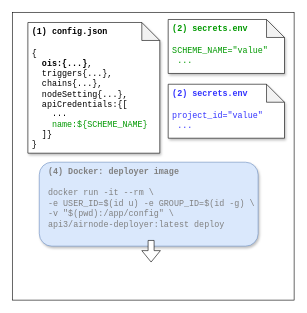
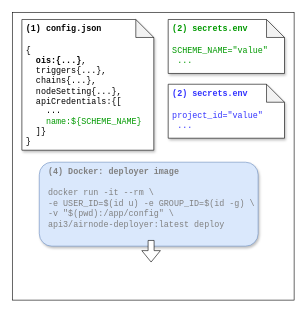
(94, 88) -> (88, 85)
